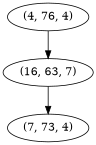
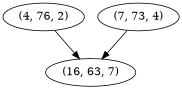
(48, 17) -> (44, 17)
(48, 96) -> (117, 42)
